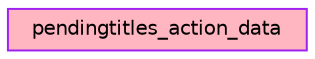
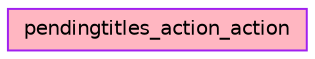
(157, 30) -> (157, 30)
